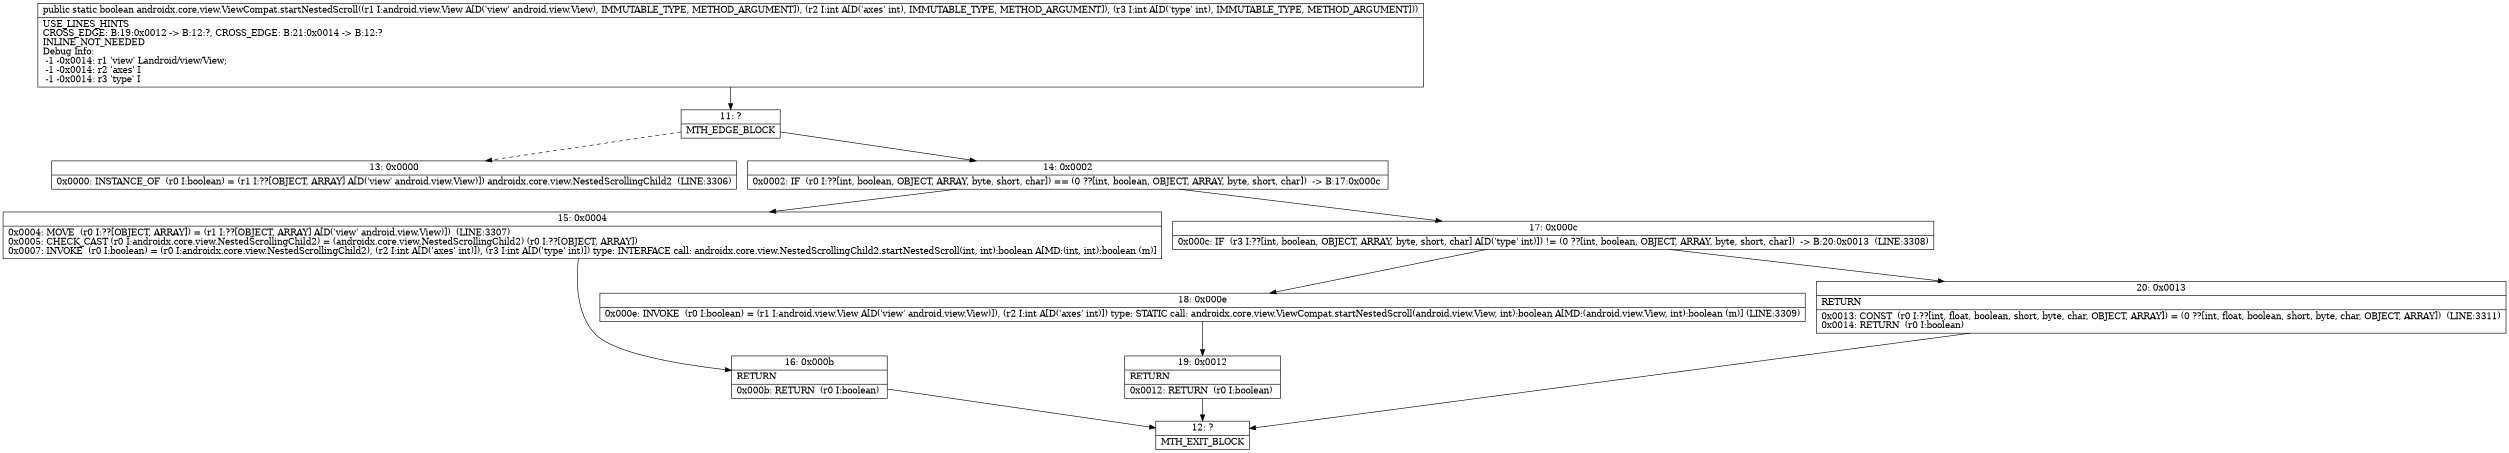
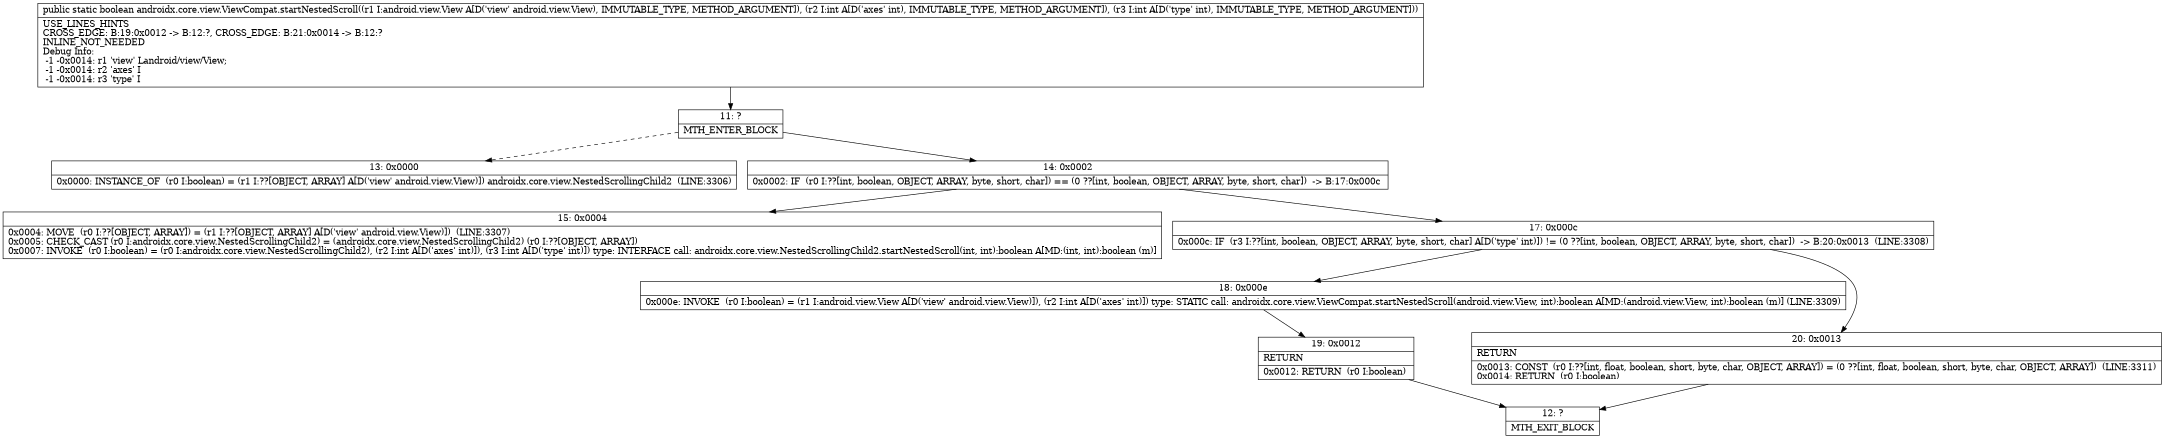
(731, 131) -> (731, 131)
(809, 377) -> none
